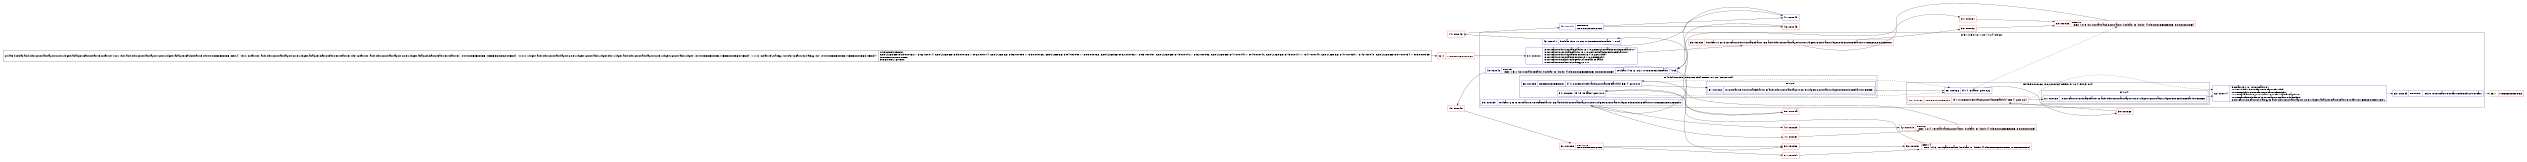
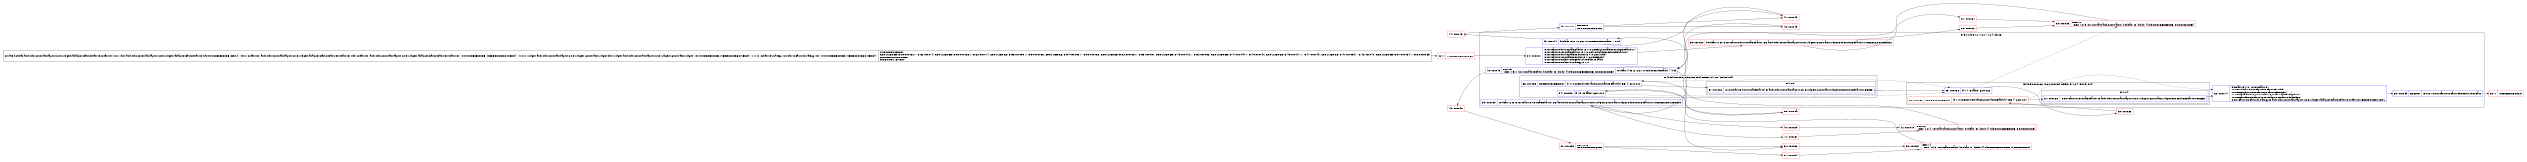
(1791, 17) -> (1791, 17)
(2415, 93) -> (2415, 93)
